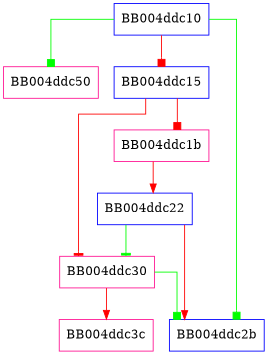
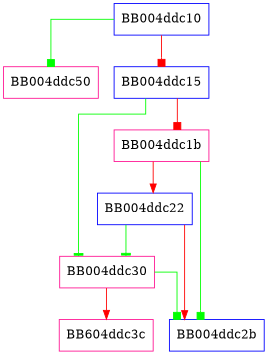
(79, 142) -> (79, 142)
(237, 151) -> (201, 236)
(106, 335) -> (106, 335)
